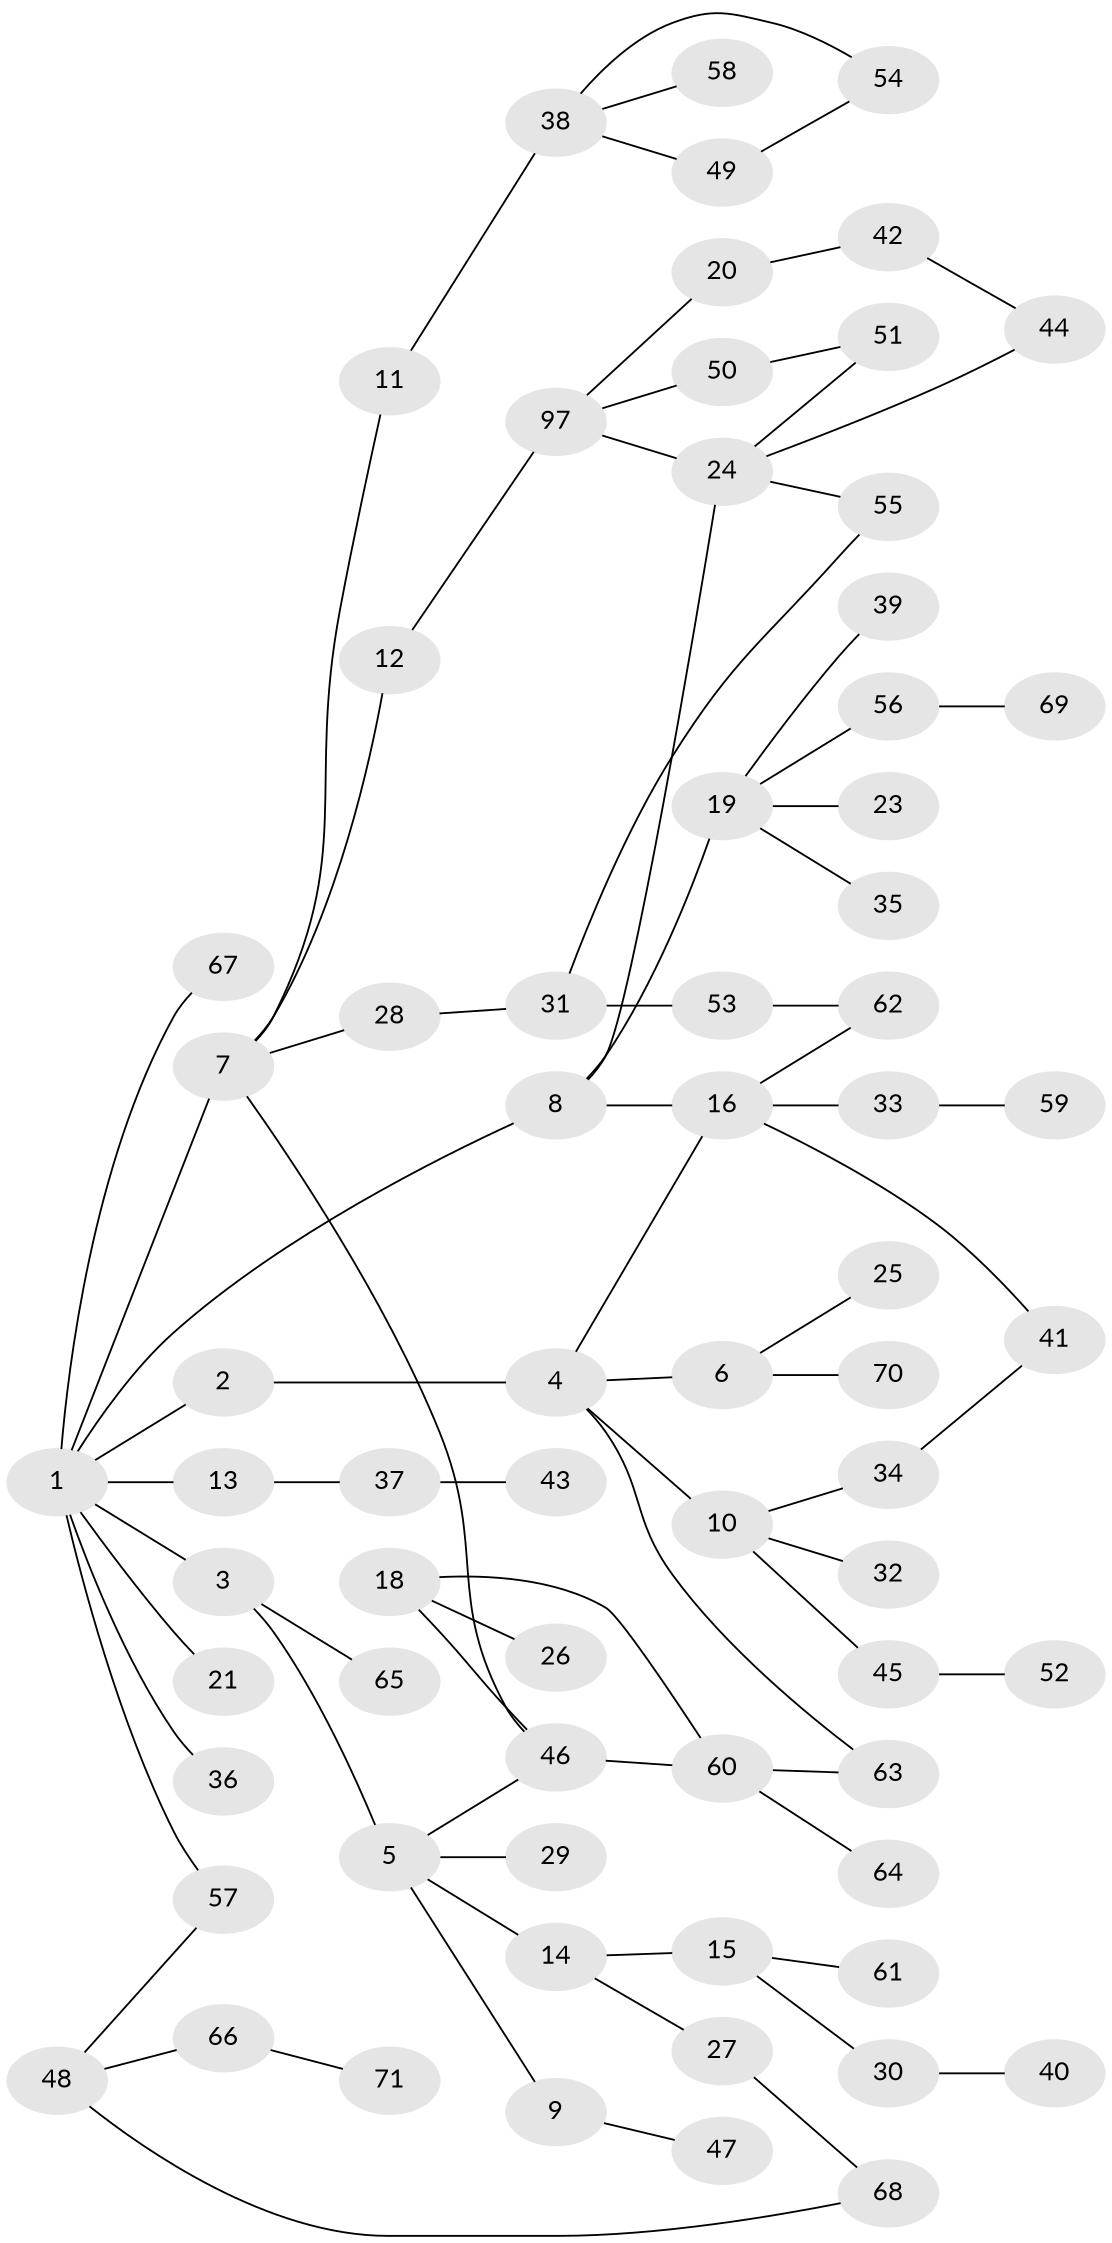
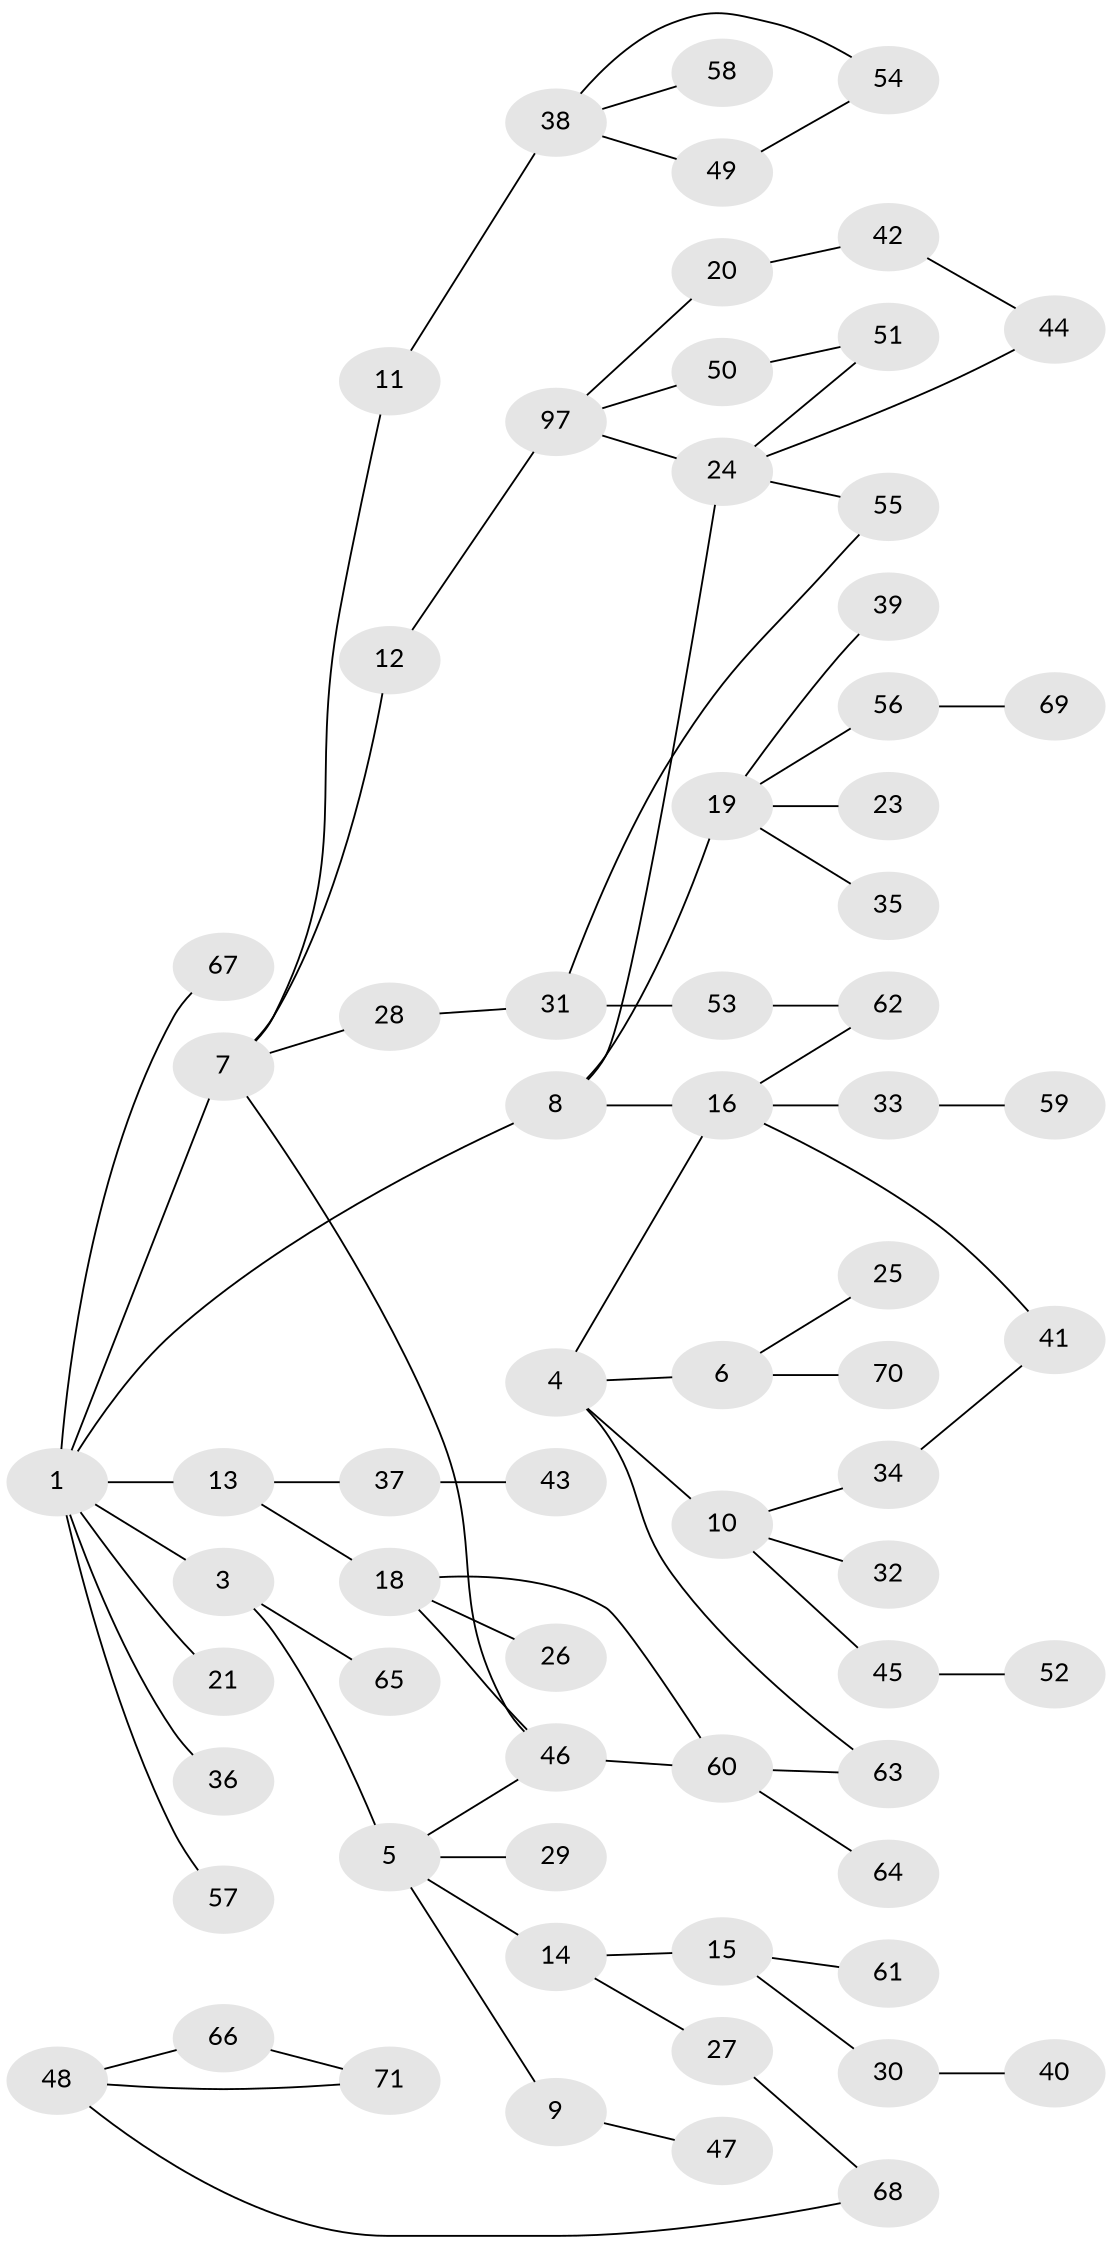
(224, 1382) -> none
none -> (307, 1532)
(140, 1990) -> (224, 2089)
